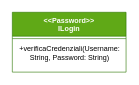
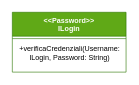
(70, 54) -> (70, 54)
